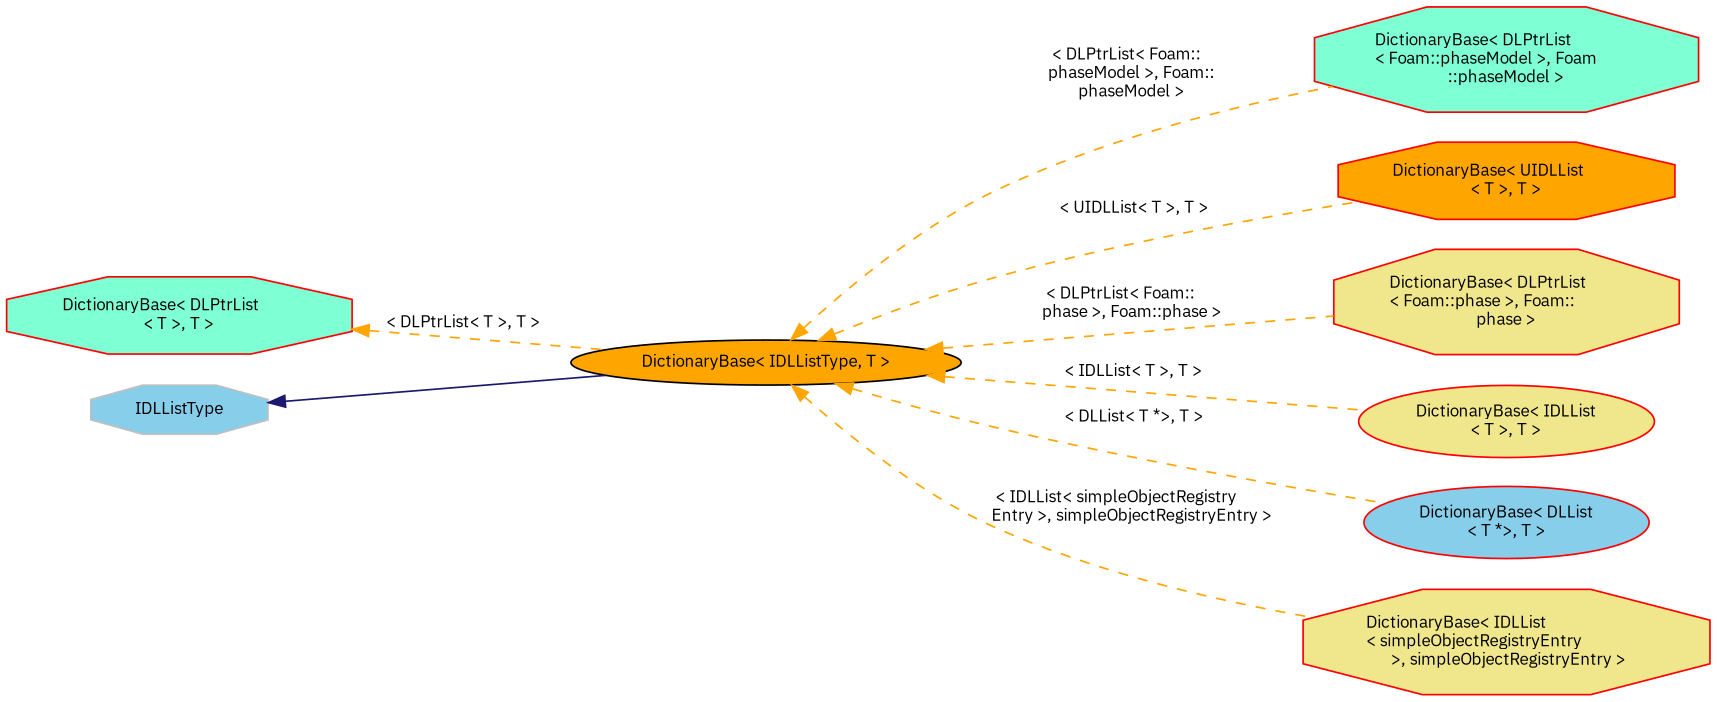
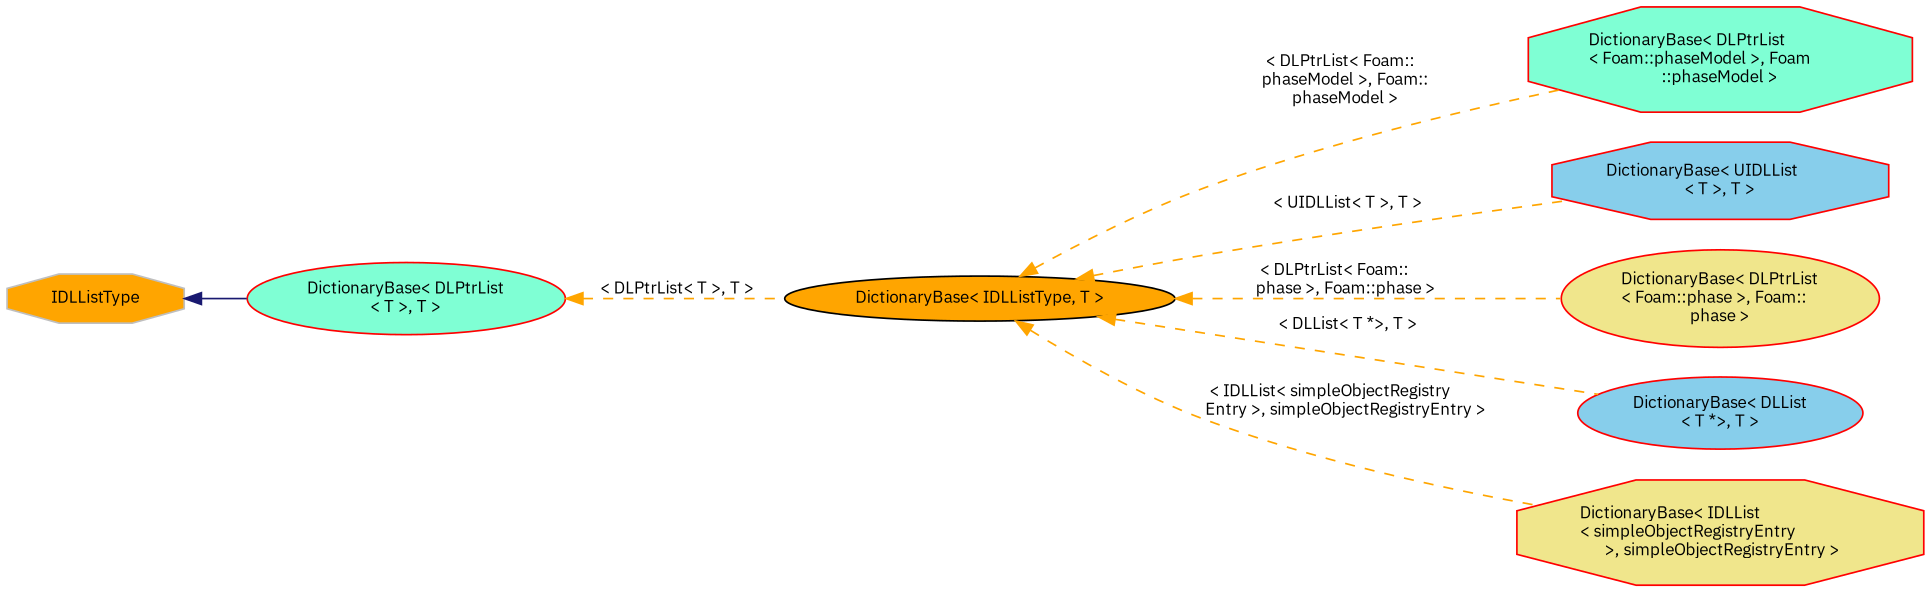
(1507, 181) -> (1720, 181)
(1507, 302) -> (1720, 299)
(179, 315) -> (406, 299)
(446, 388) -> (224, 299)
(179, 410) -> (96, 299)
(1507, 421) -> none
